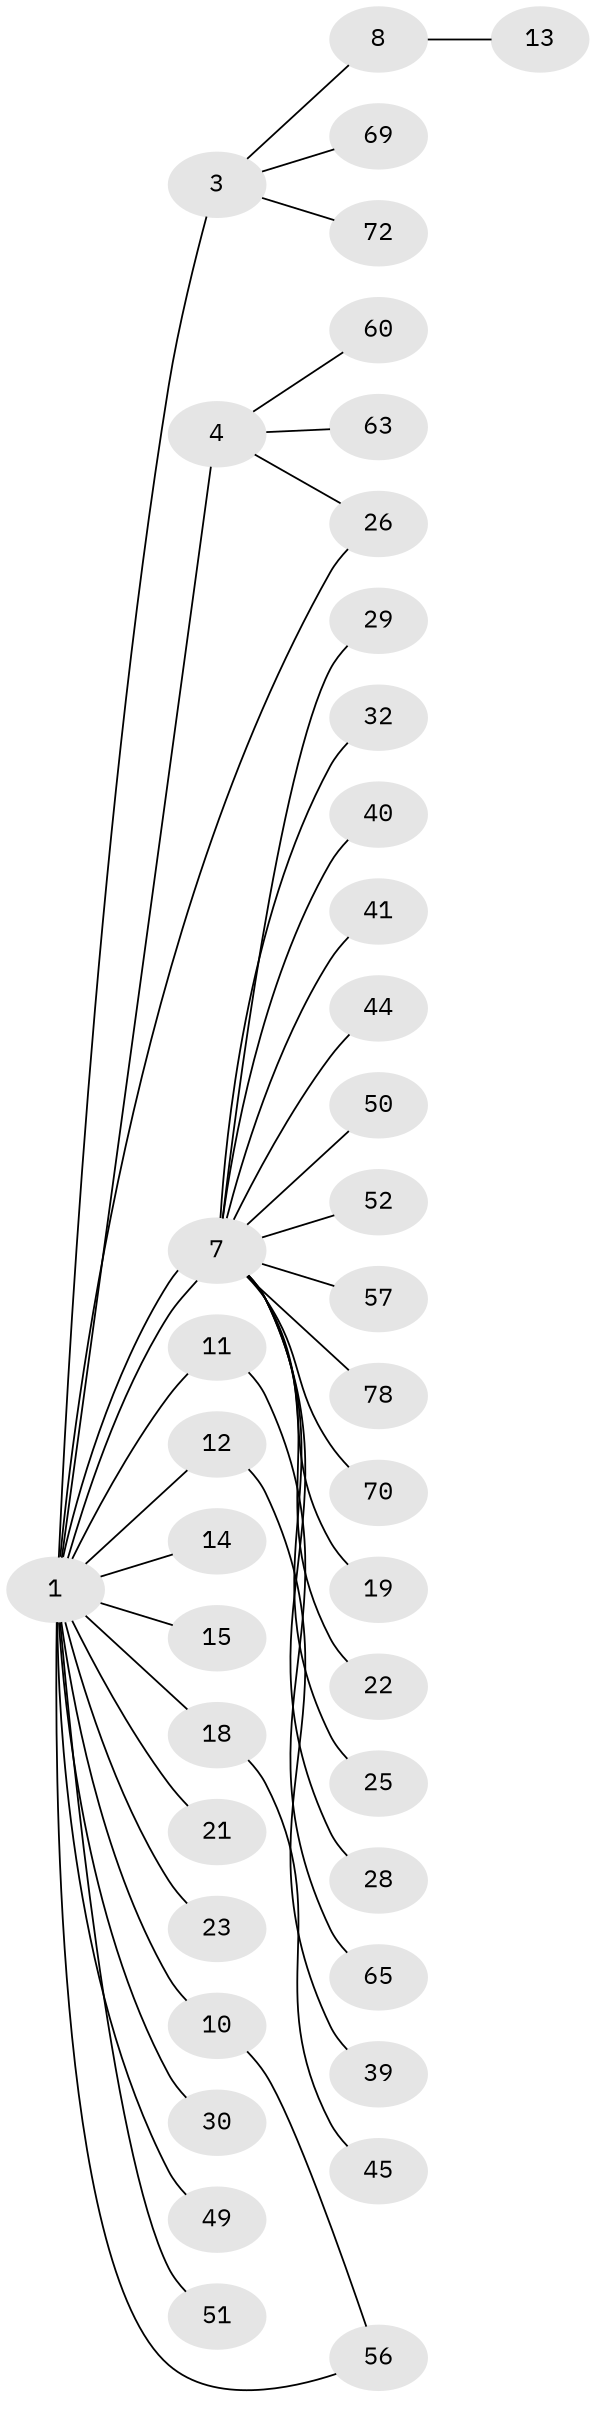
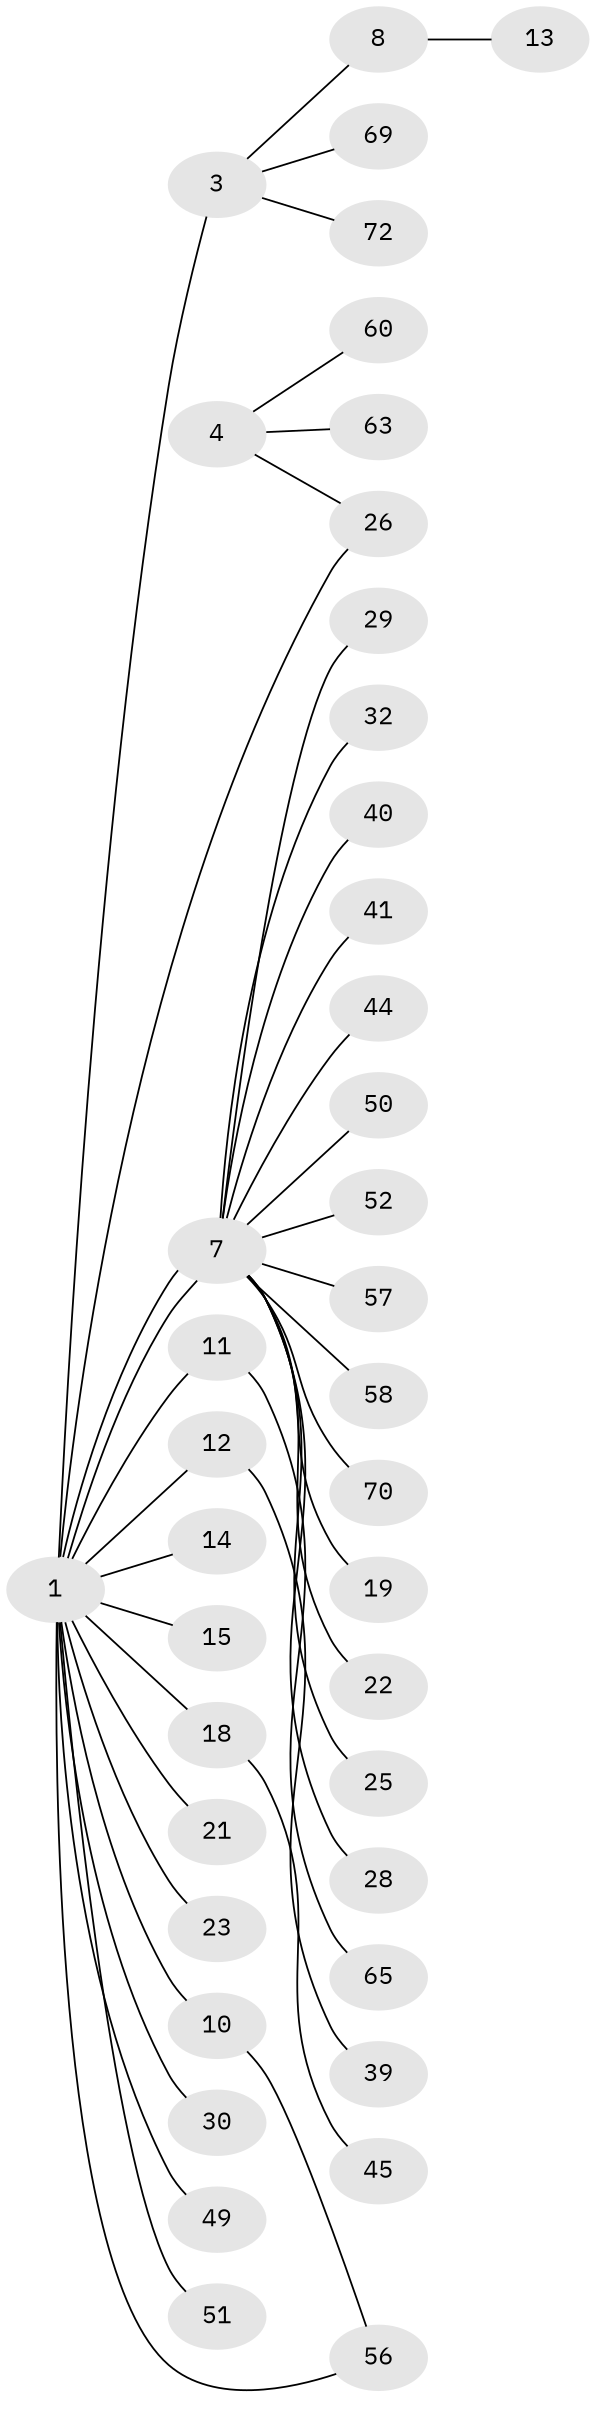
(136, 1012) -> none
(379, 1396) -> (379, 1396)
